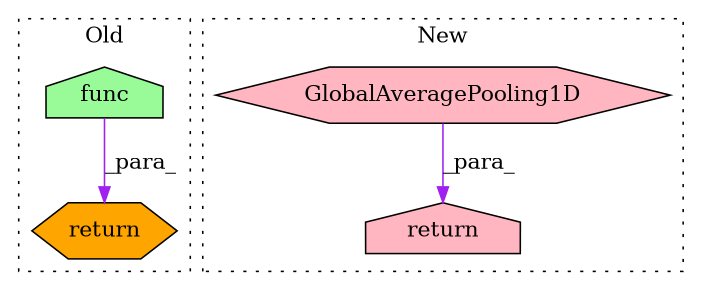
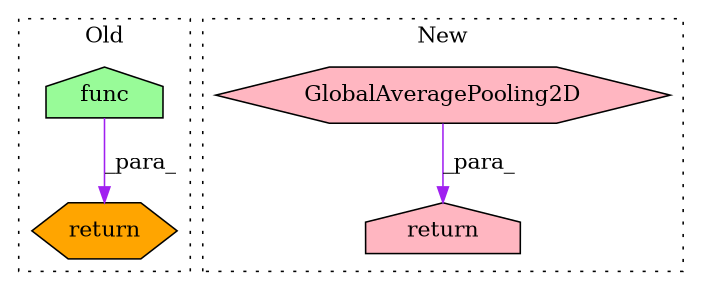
(443, 95) -> (443, 95)
